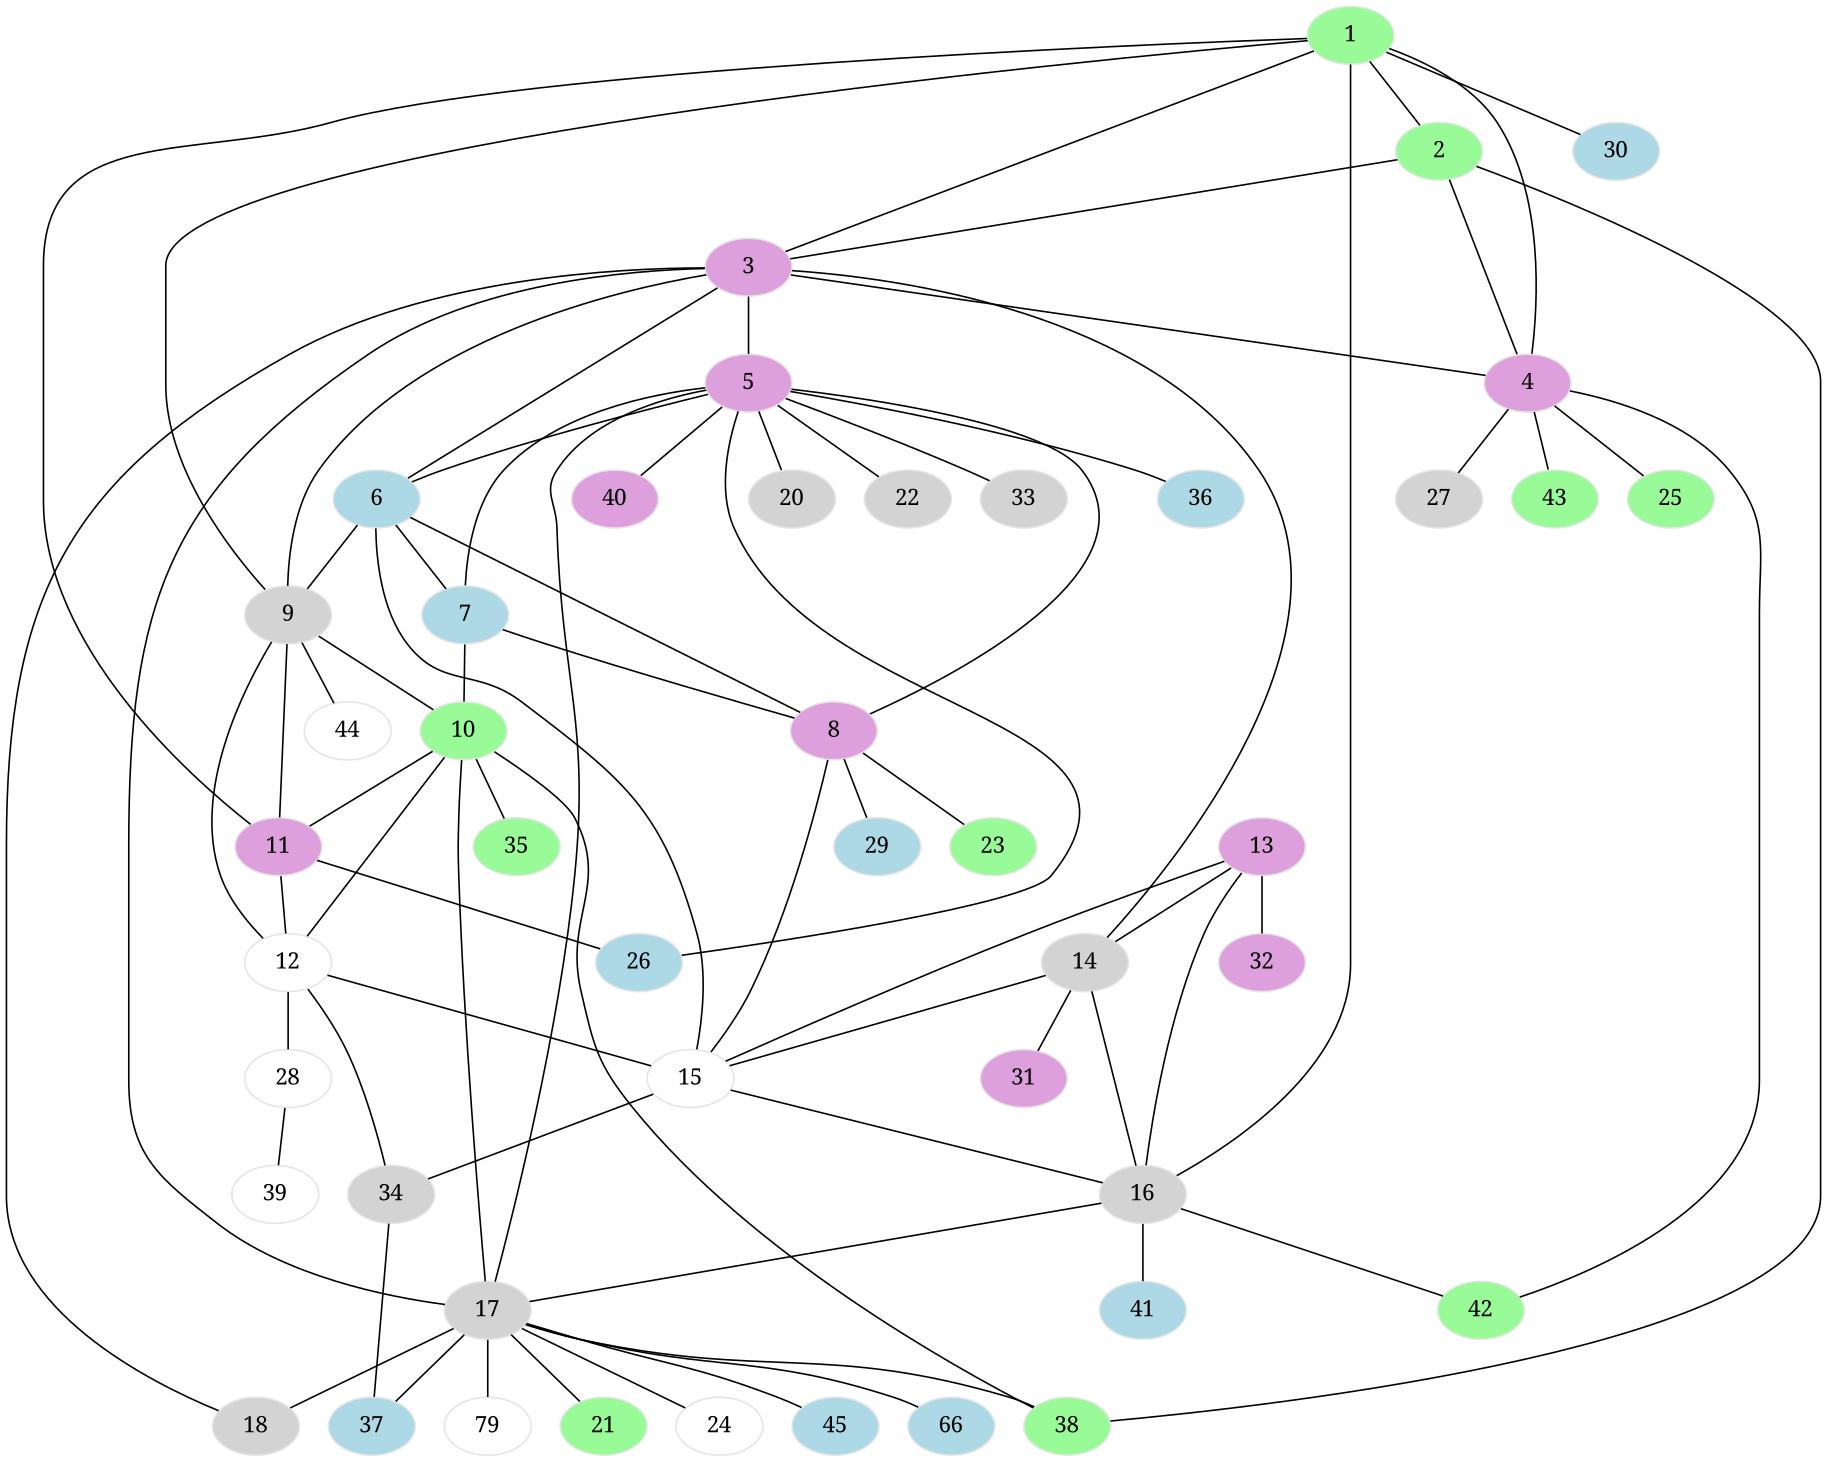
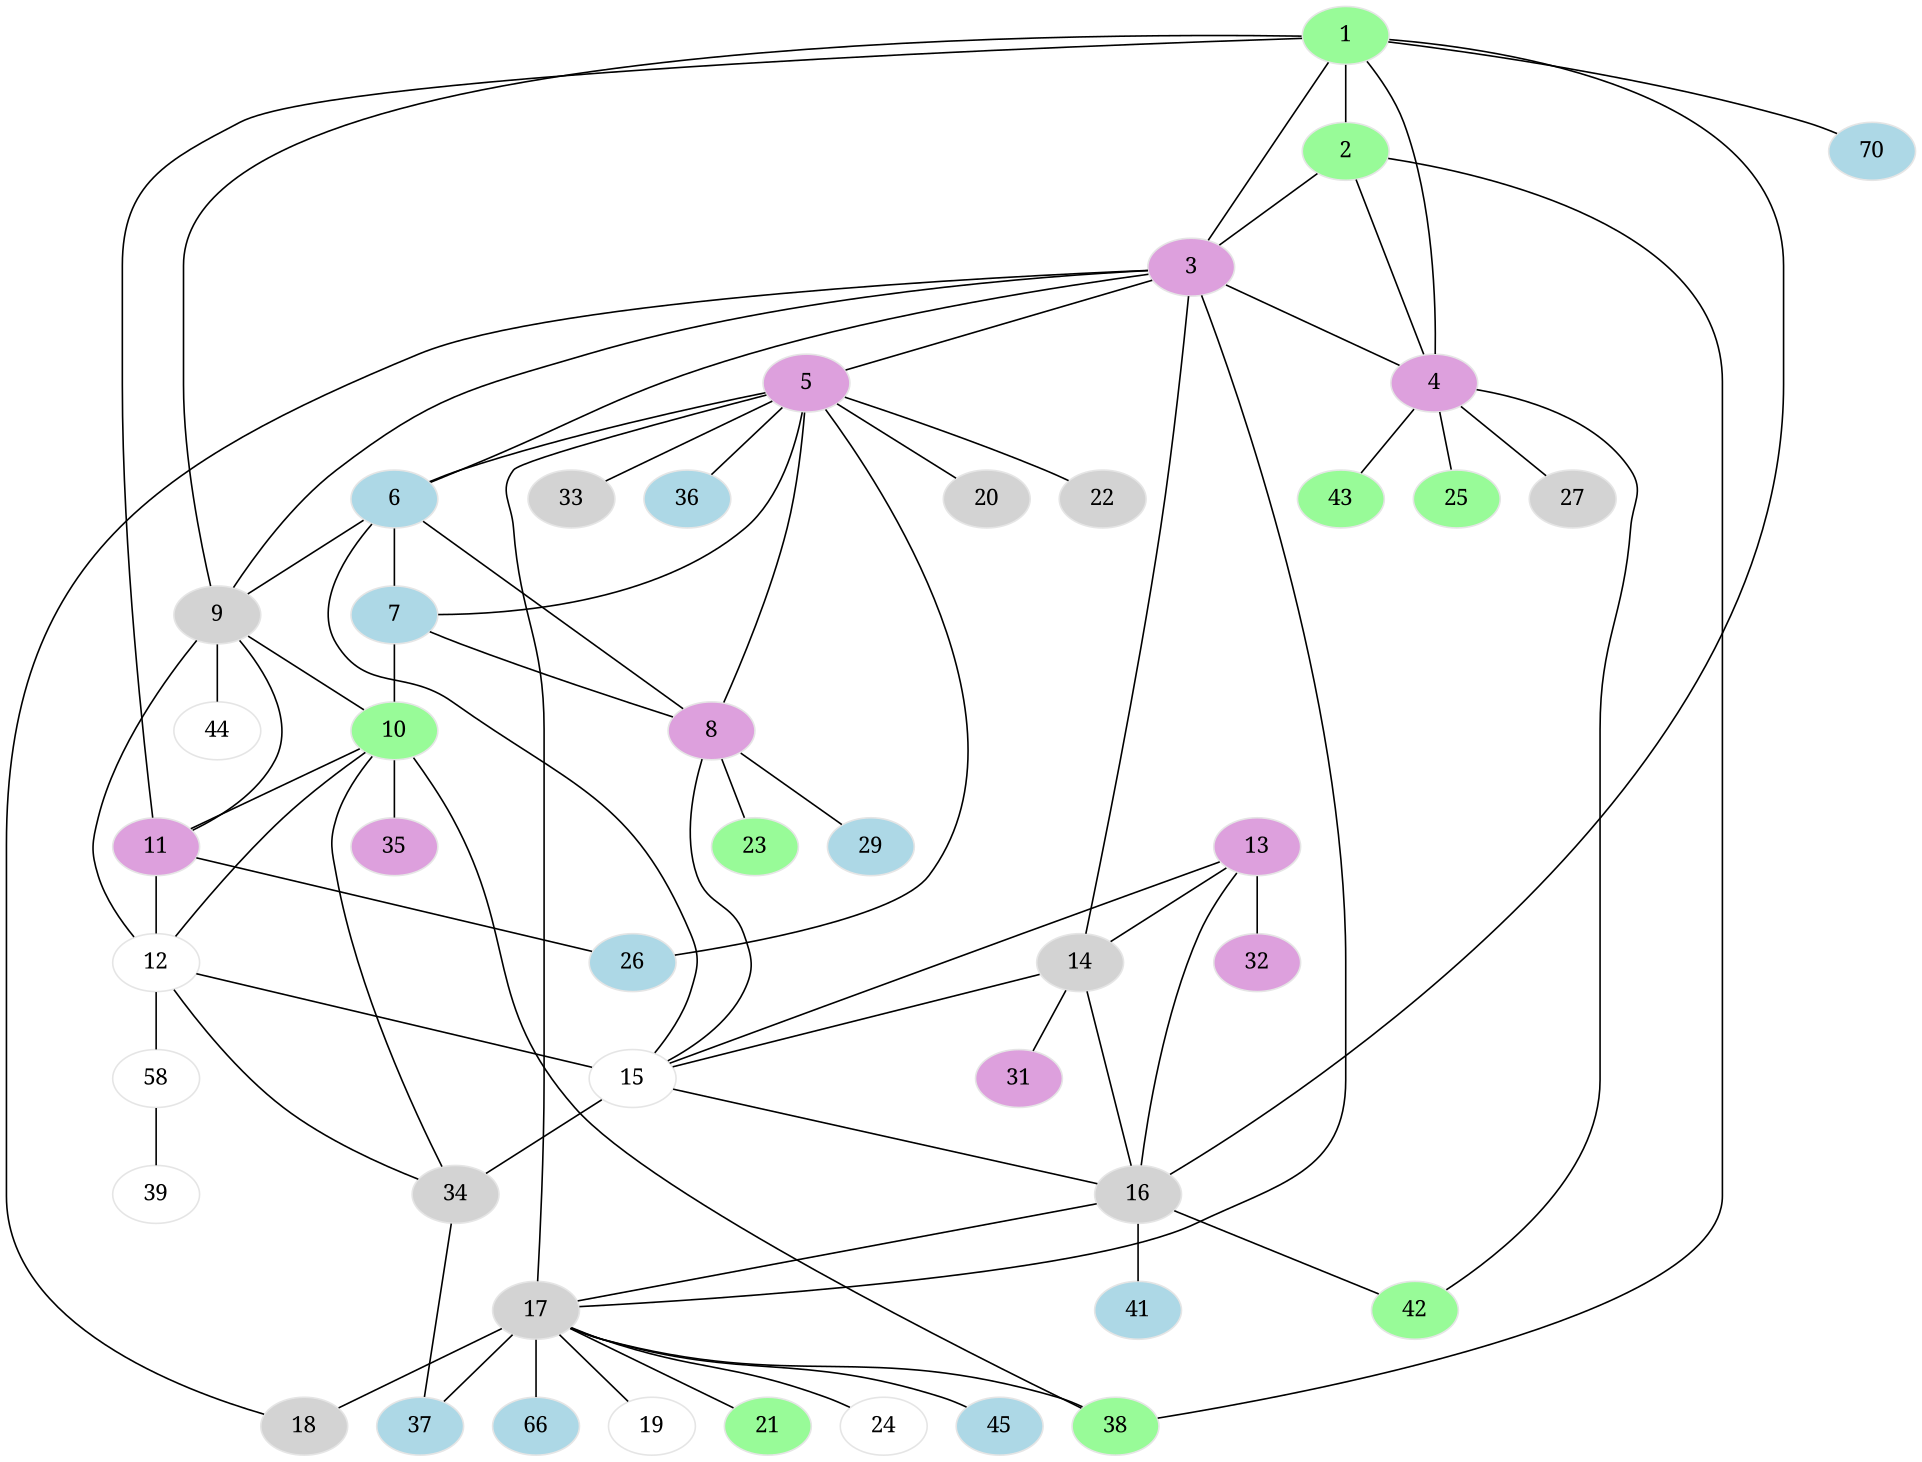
(1616, 151) -> (1872, 151)
(615, 499) -> none
(517, 847) -> (394, 847)
(467, 1034) -> (358, 963)
(288, 1079) -> (156, 1079)
(488, 1426) -> (652, 1426)
